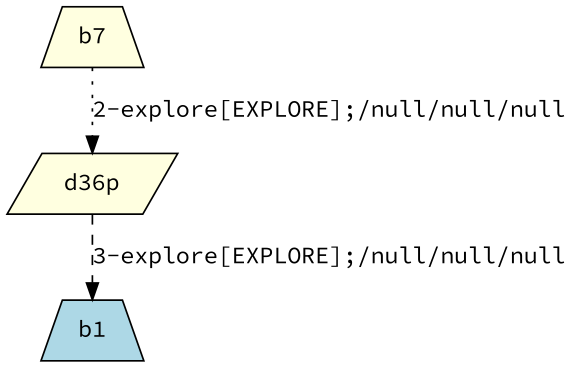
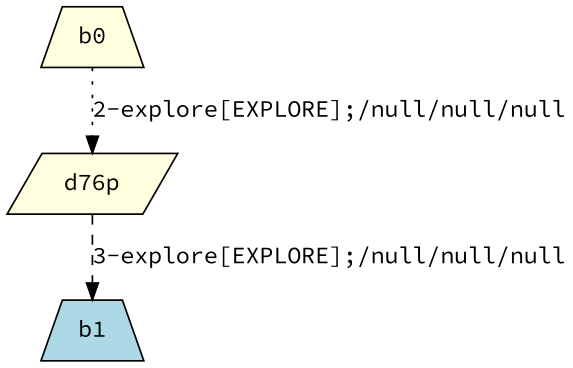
(92, 37) -> (92, 37)
(92, 184) -> (92, 184)
